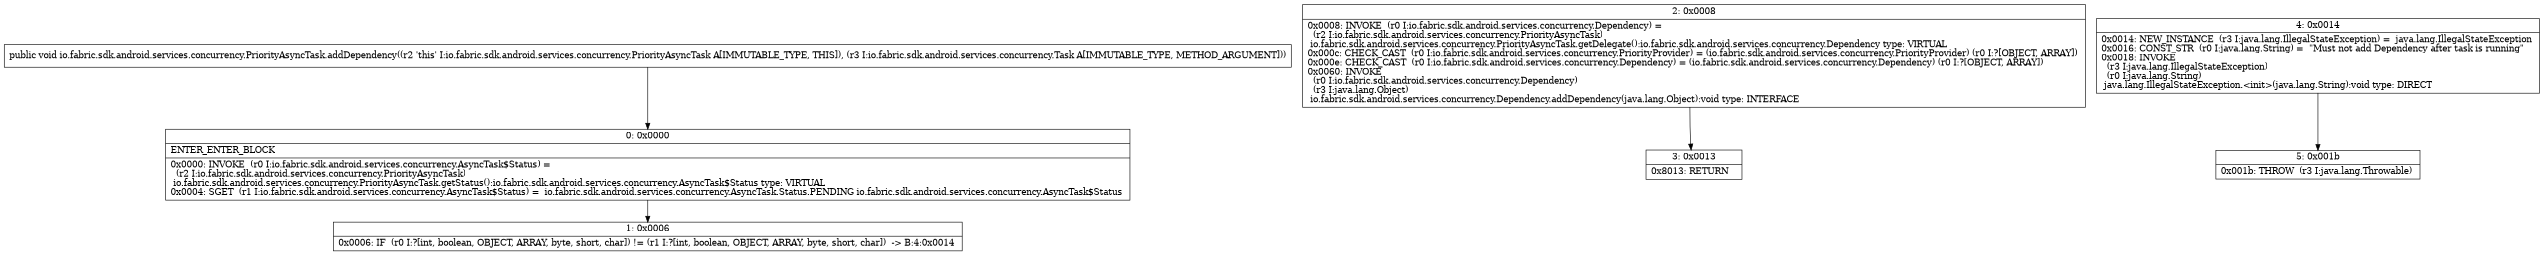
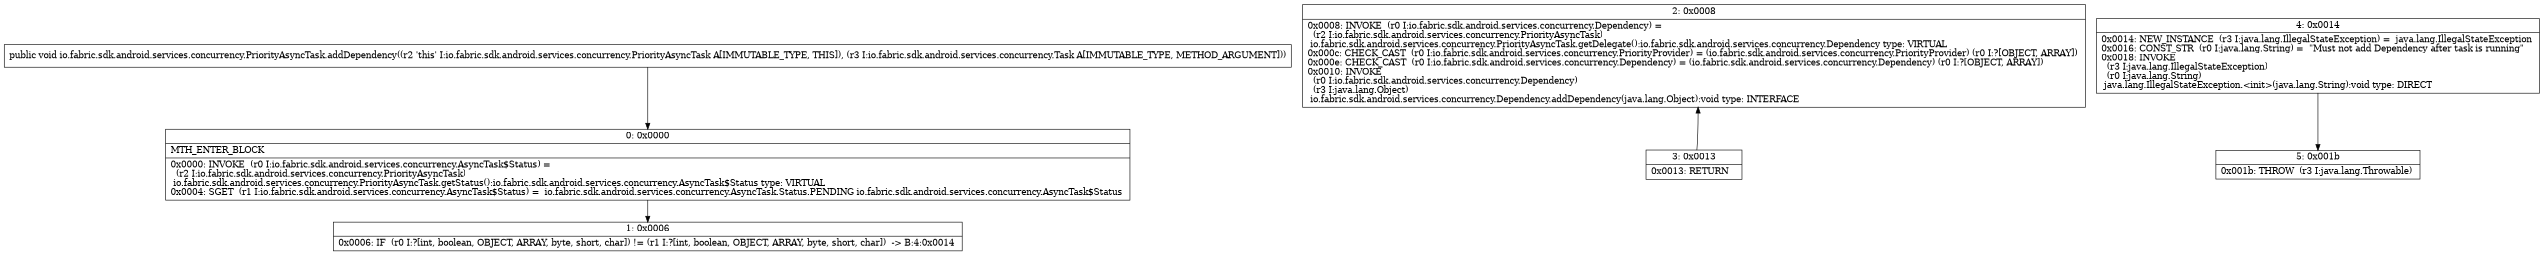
(1348, 72) -> (1348, 72)
(1690, 125) -> (1698, 132)
(223, 150) -> (218, 150)
(1694, 172) -> (1694, 172)
